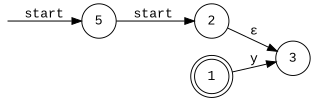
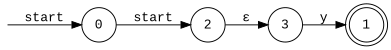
(99, 21) -> (99, 25)
(249, 68) -> (319, 25)
